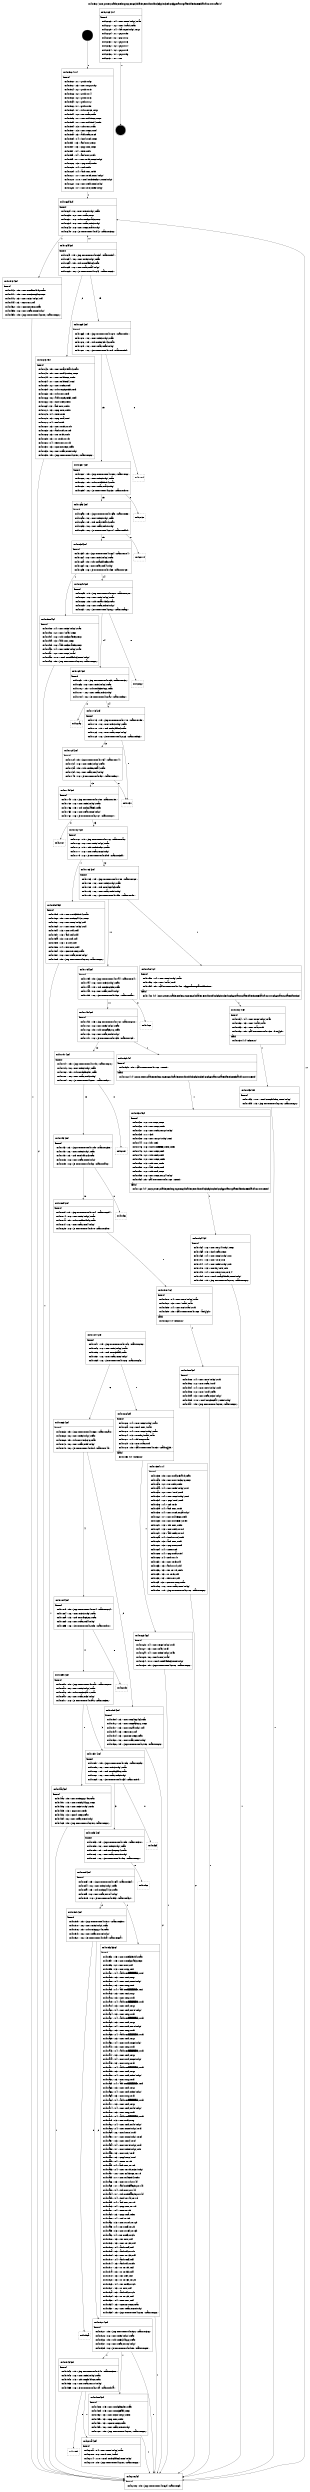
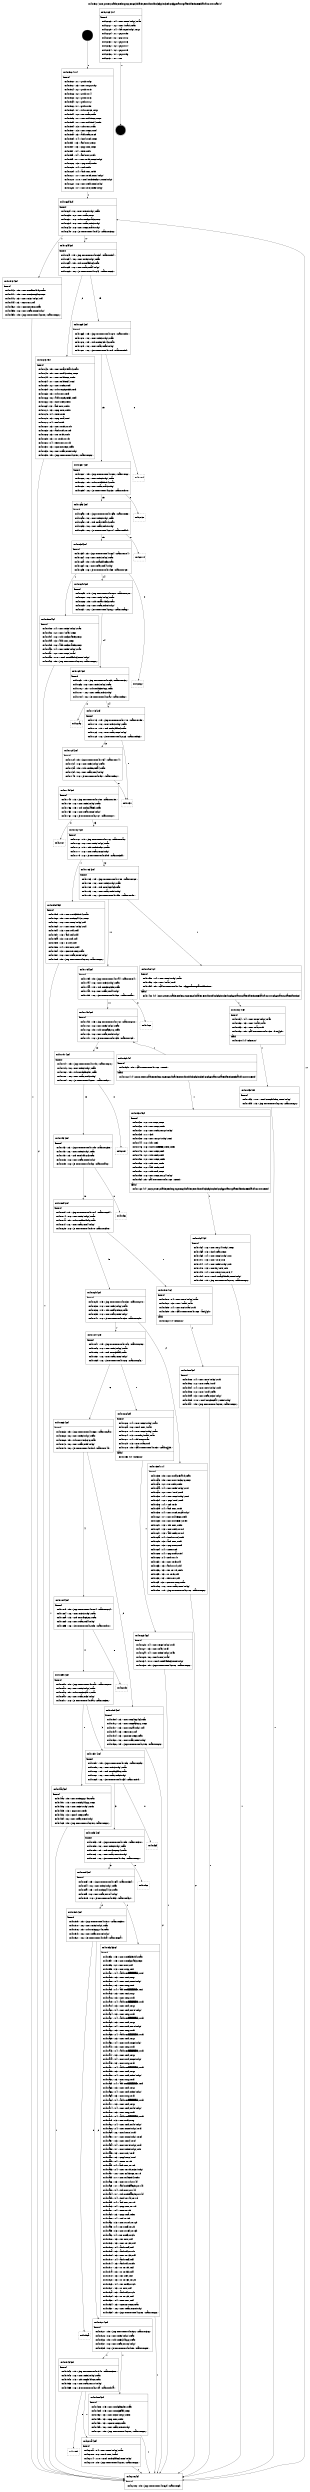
(88, 240) -> (84, 238)
(122, 647) -> (144, 625)
(91, 783) -> none
(146, 1048) -> (150, 1048)
none -> (116, 1306)
none -> (110, 1865)
(150, 2410) -> (136, 2469)
